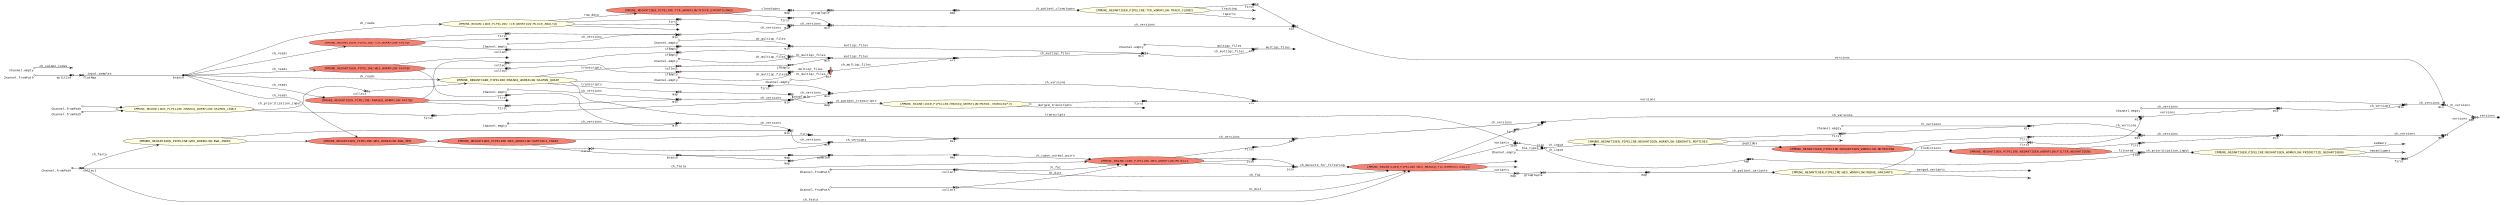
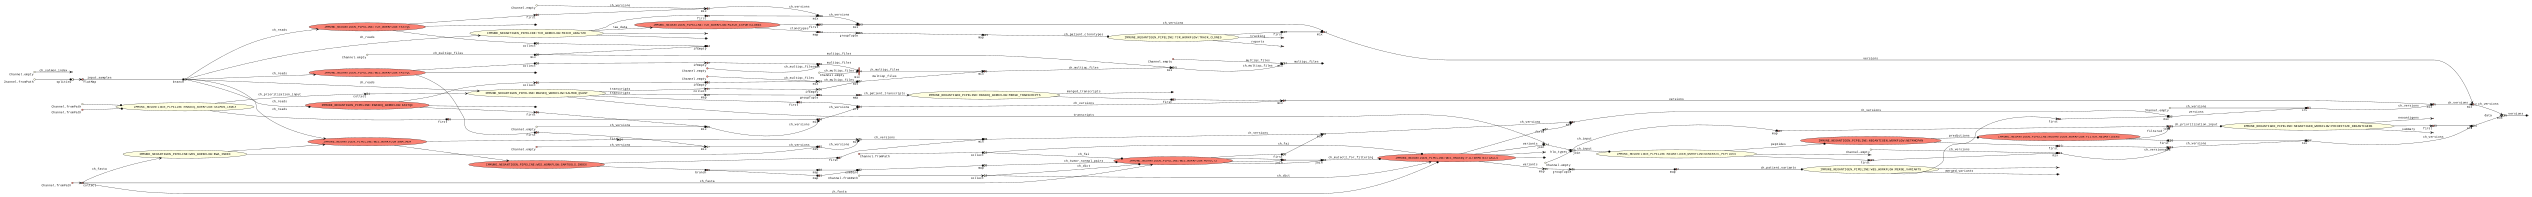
(734, 46) -> (621, 51)
(2460, 119) -> (2488, 115)
